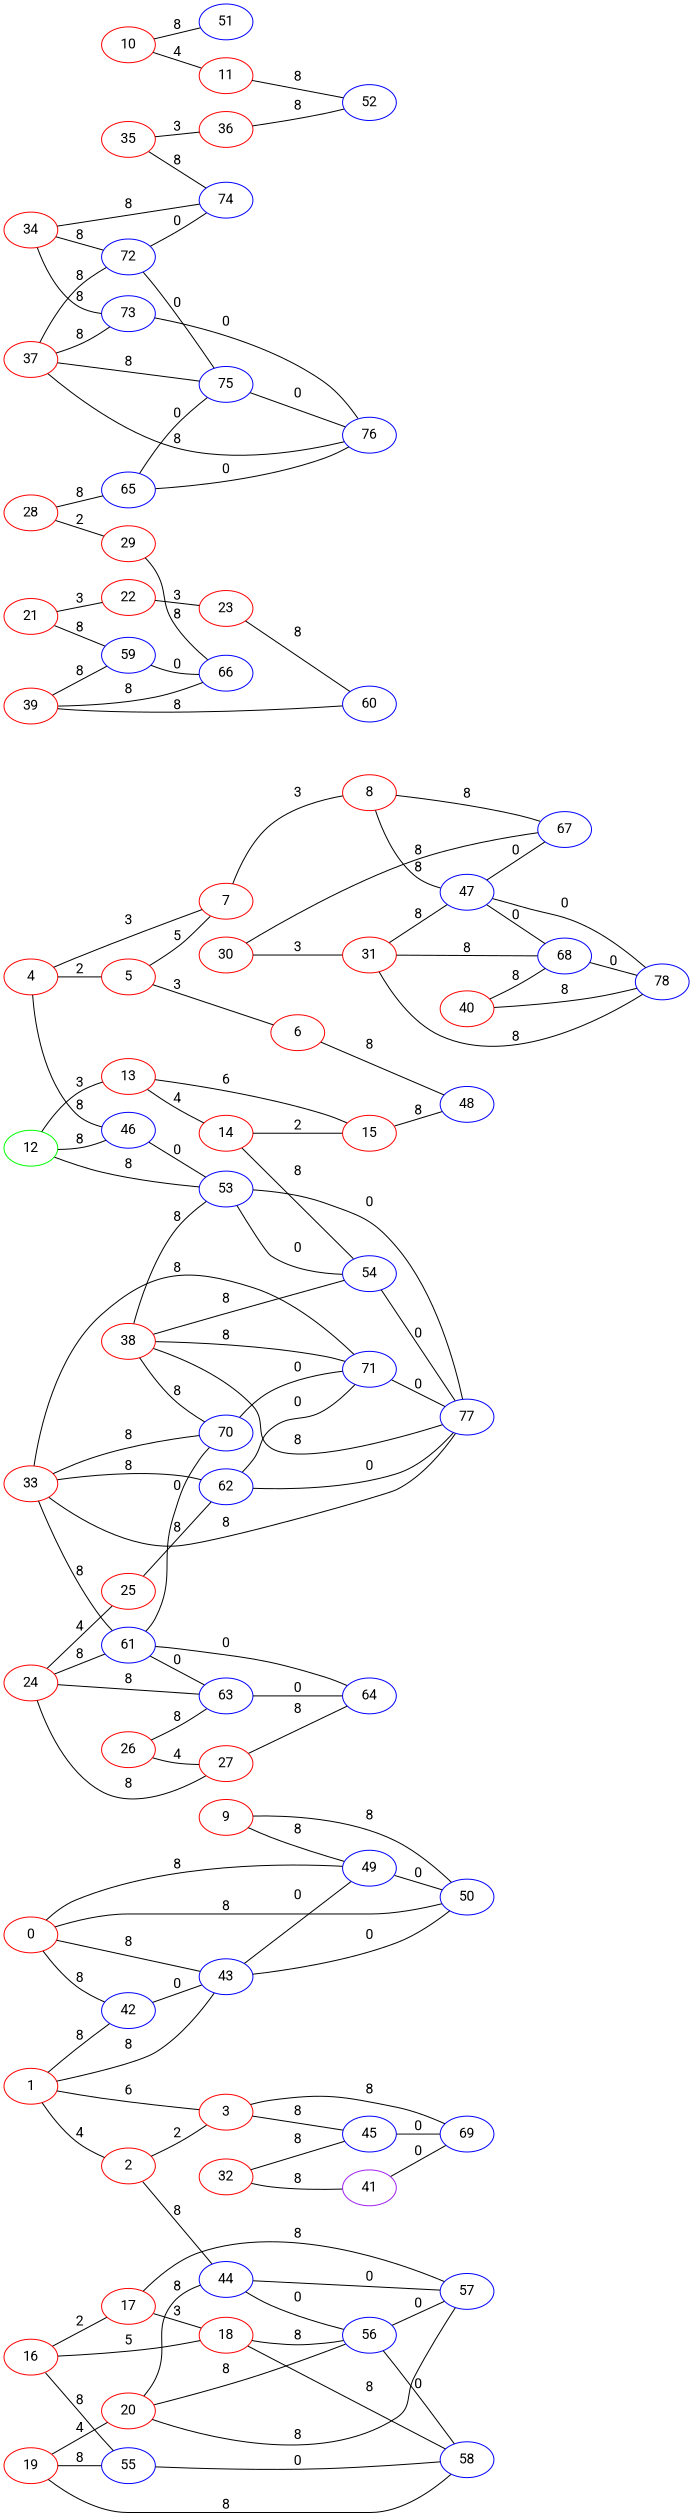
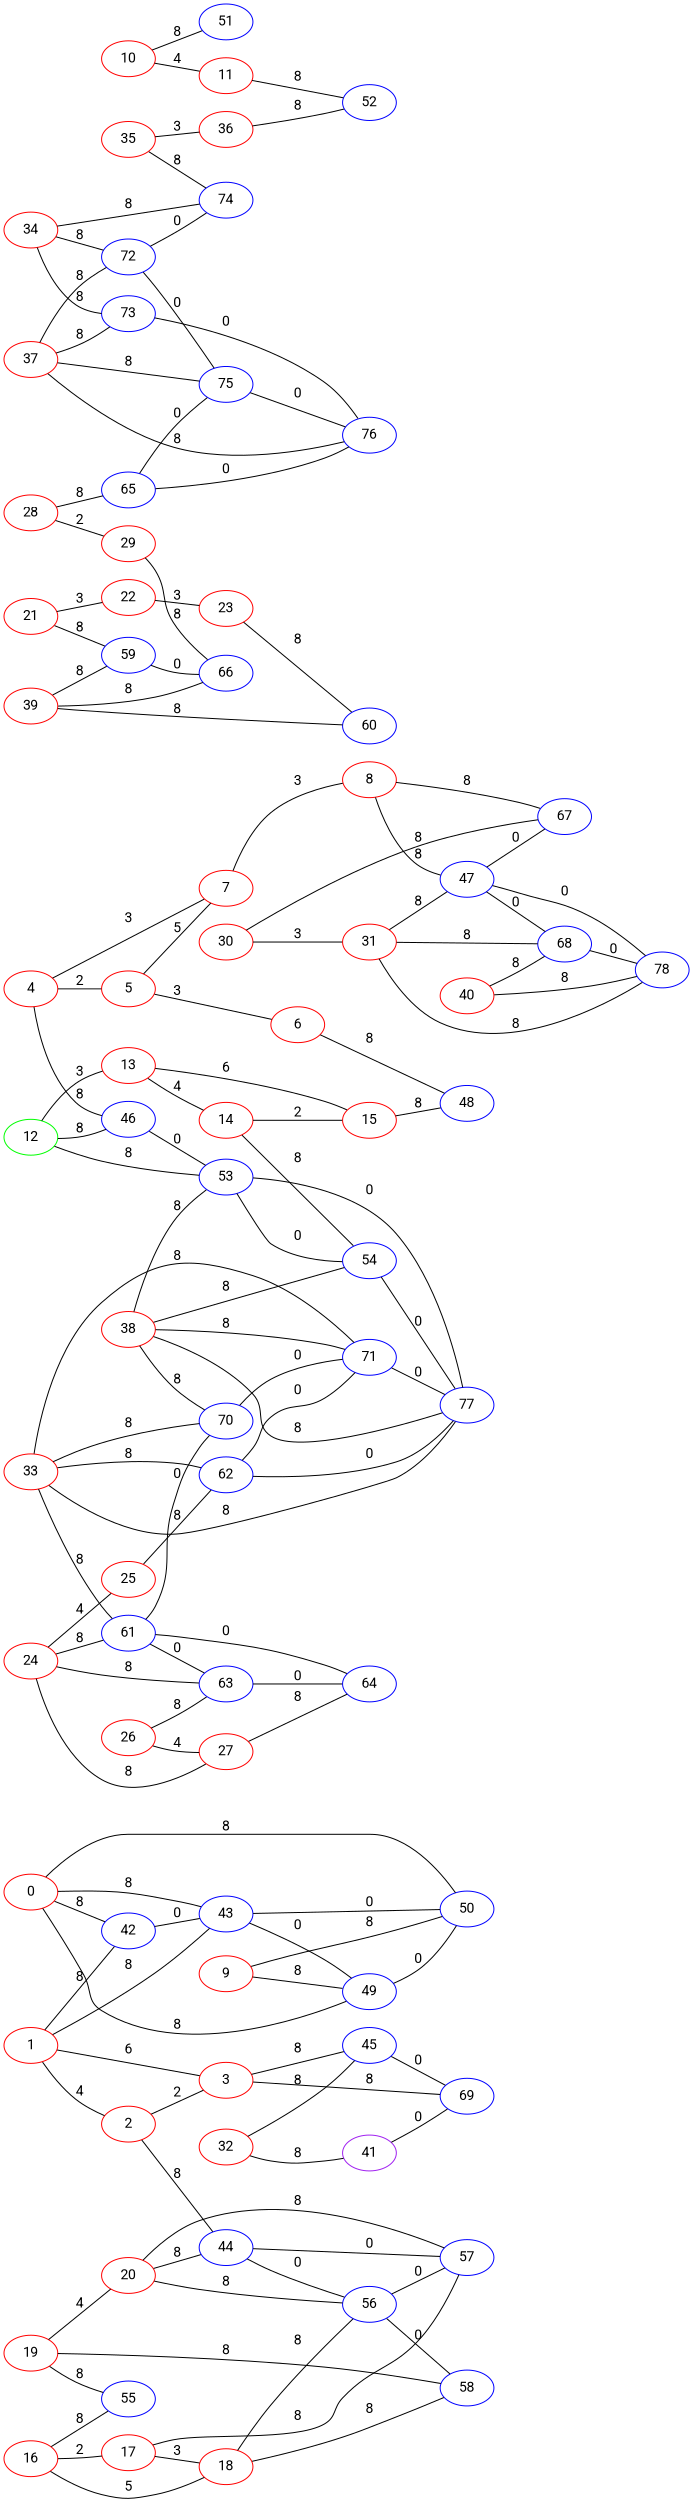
(298, 2469) -> none
